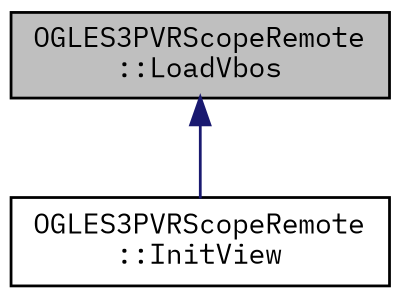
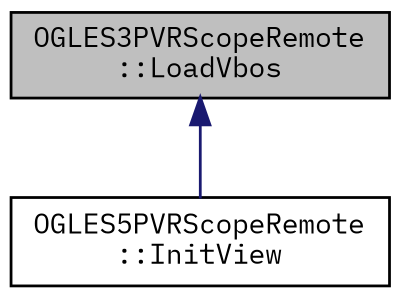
(200, 242) -> (200, 242)
